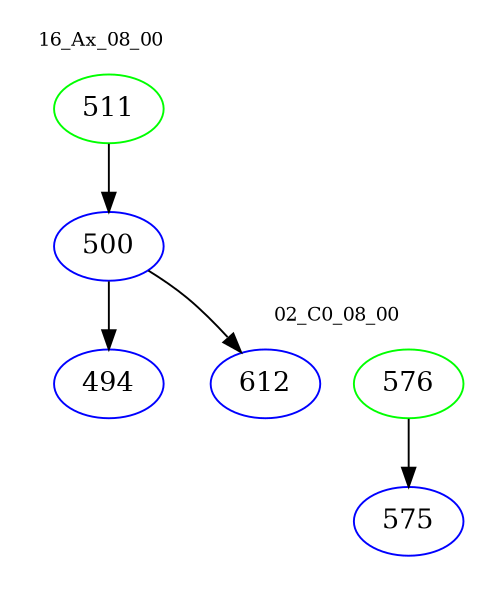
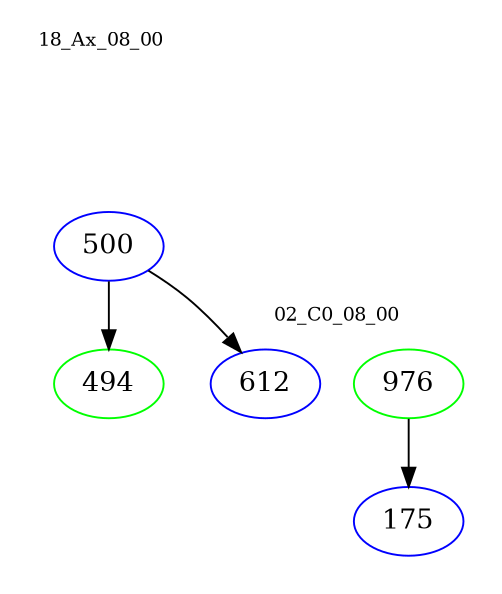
(101, 41) -> (101, 41)
(109, 109) -> none
(109, 384) -> (109, 384)
(409, 384) -> (409, 384)
(409, 521) -> (409, 521)
